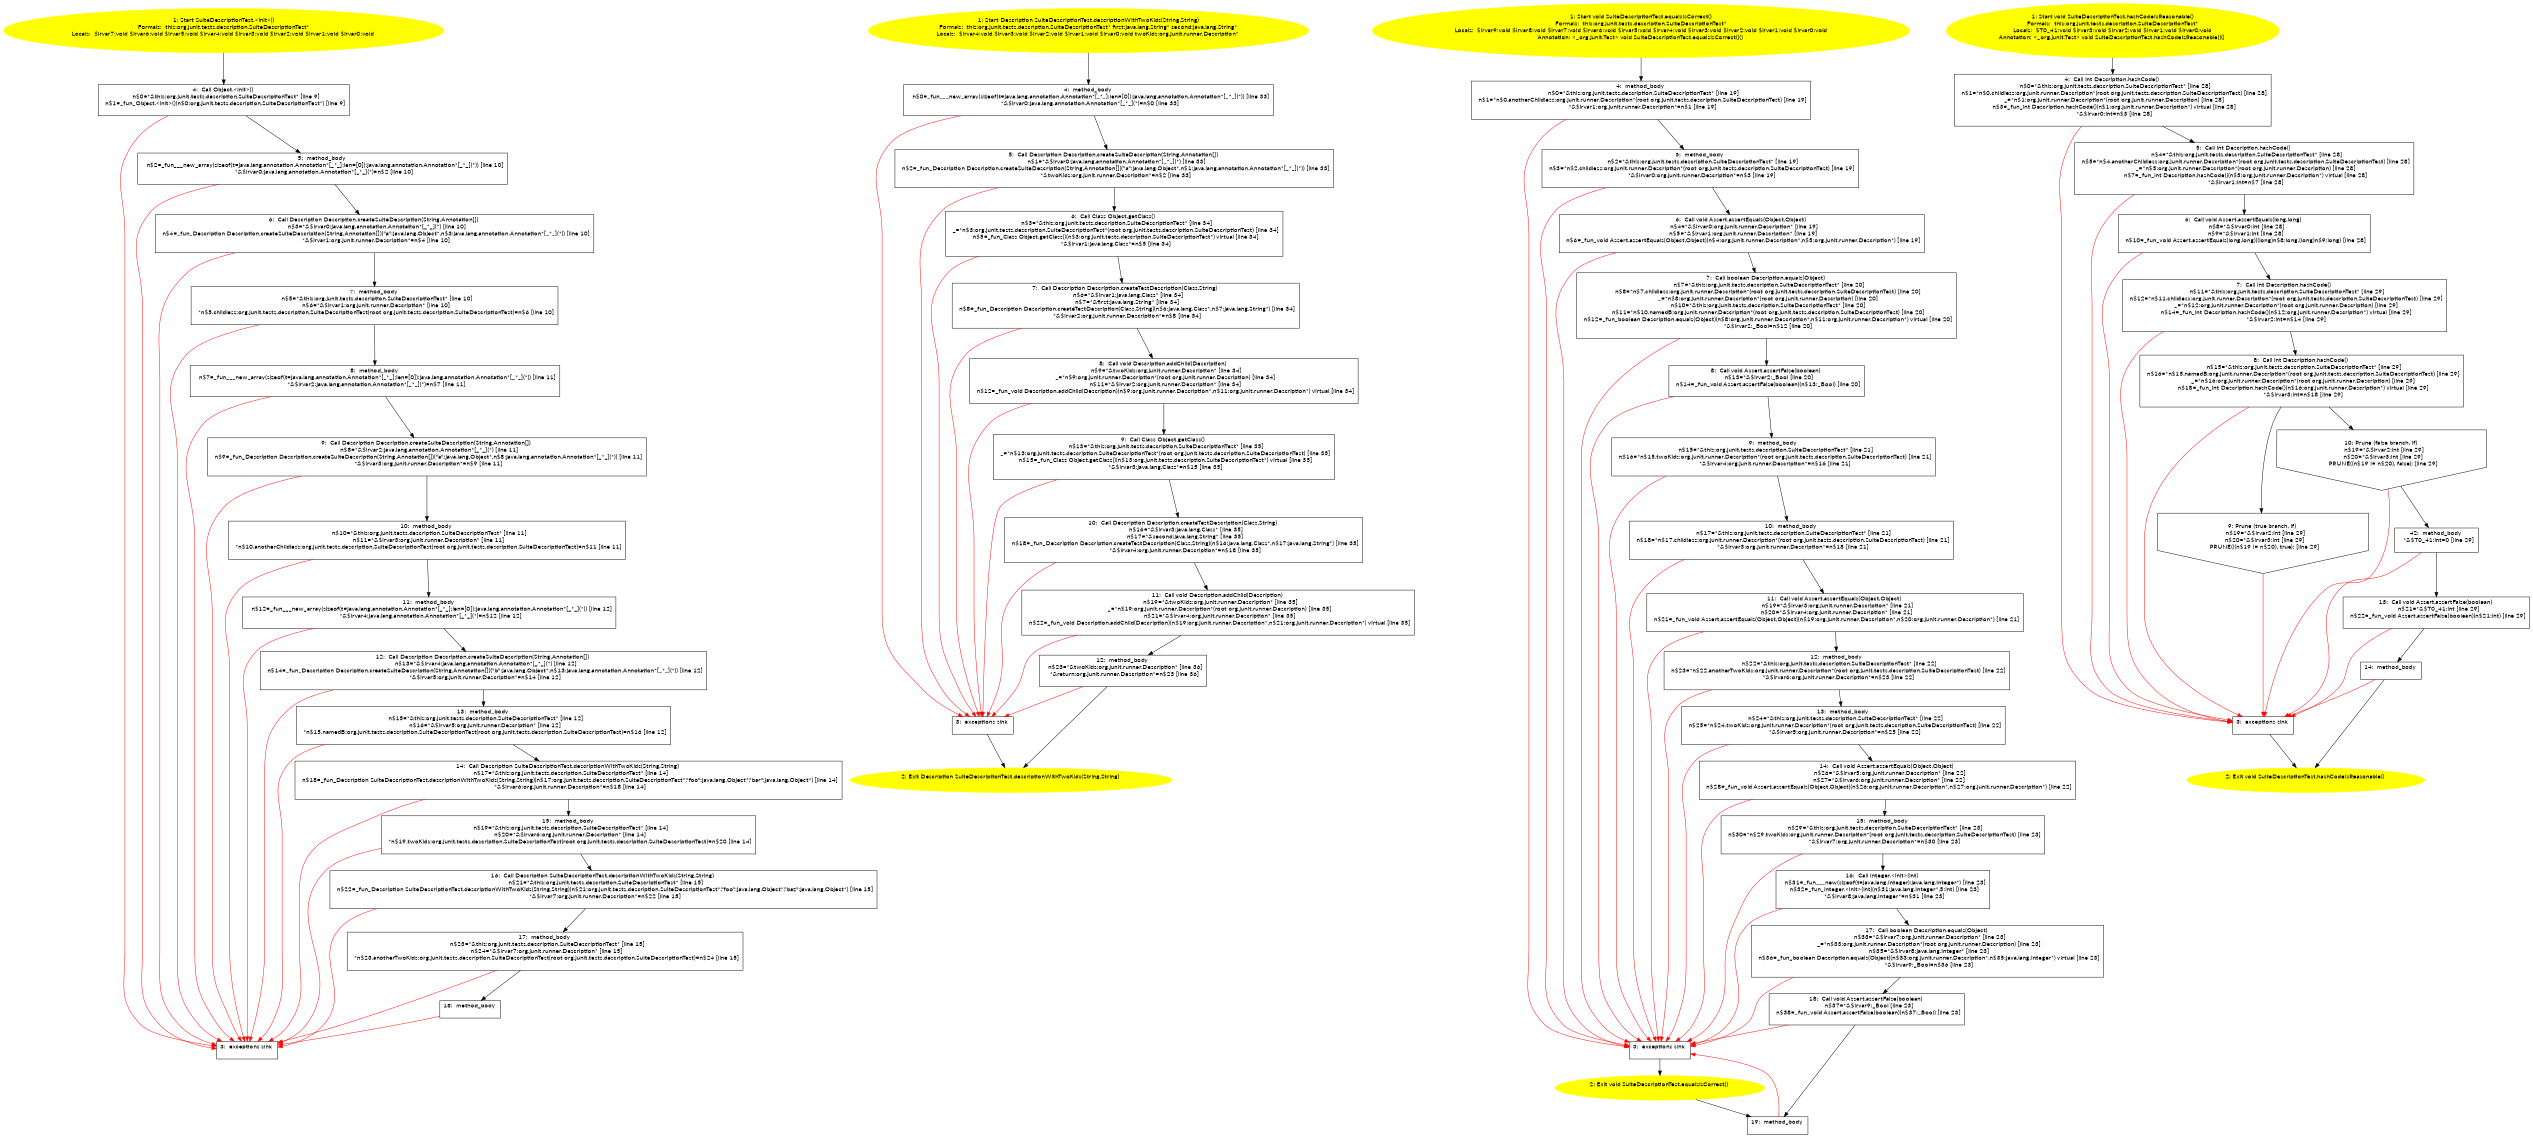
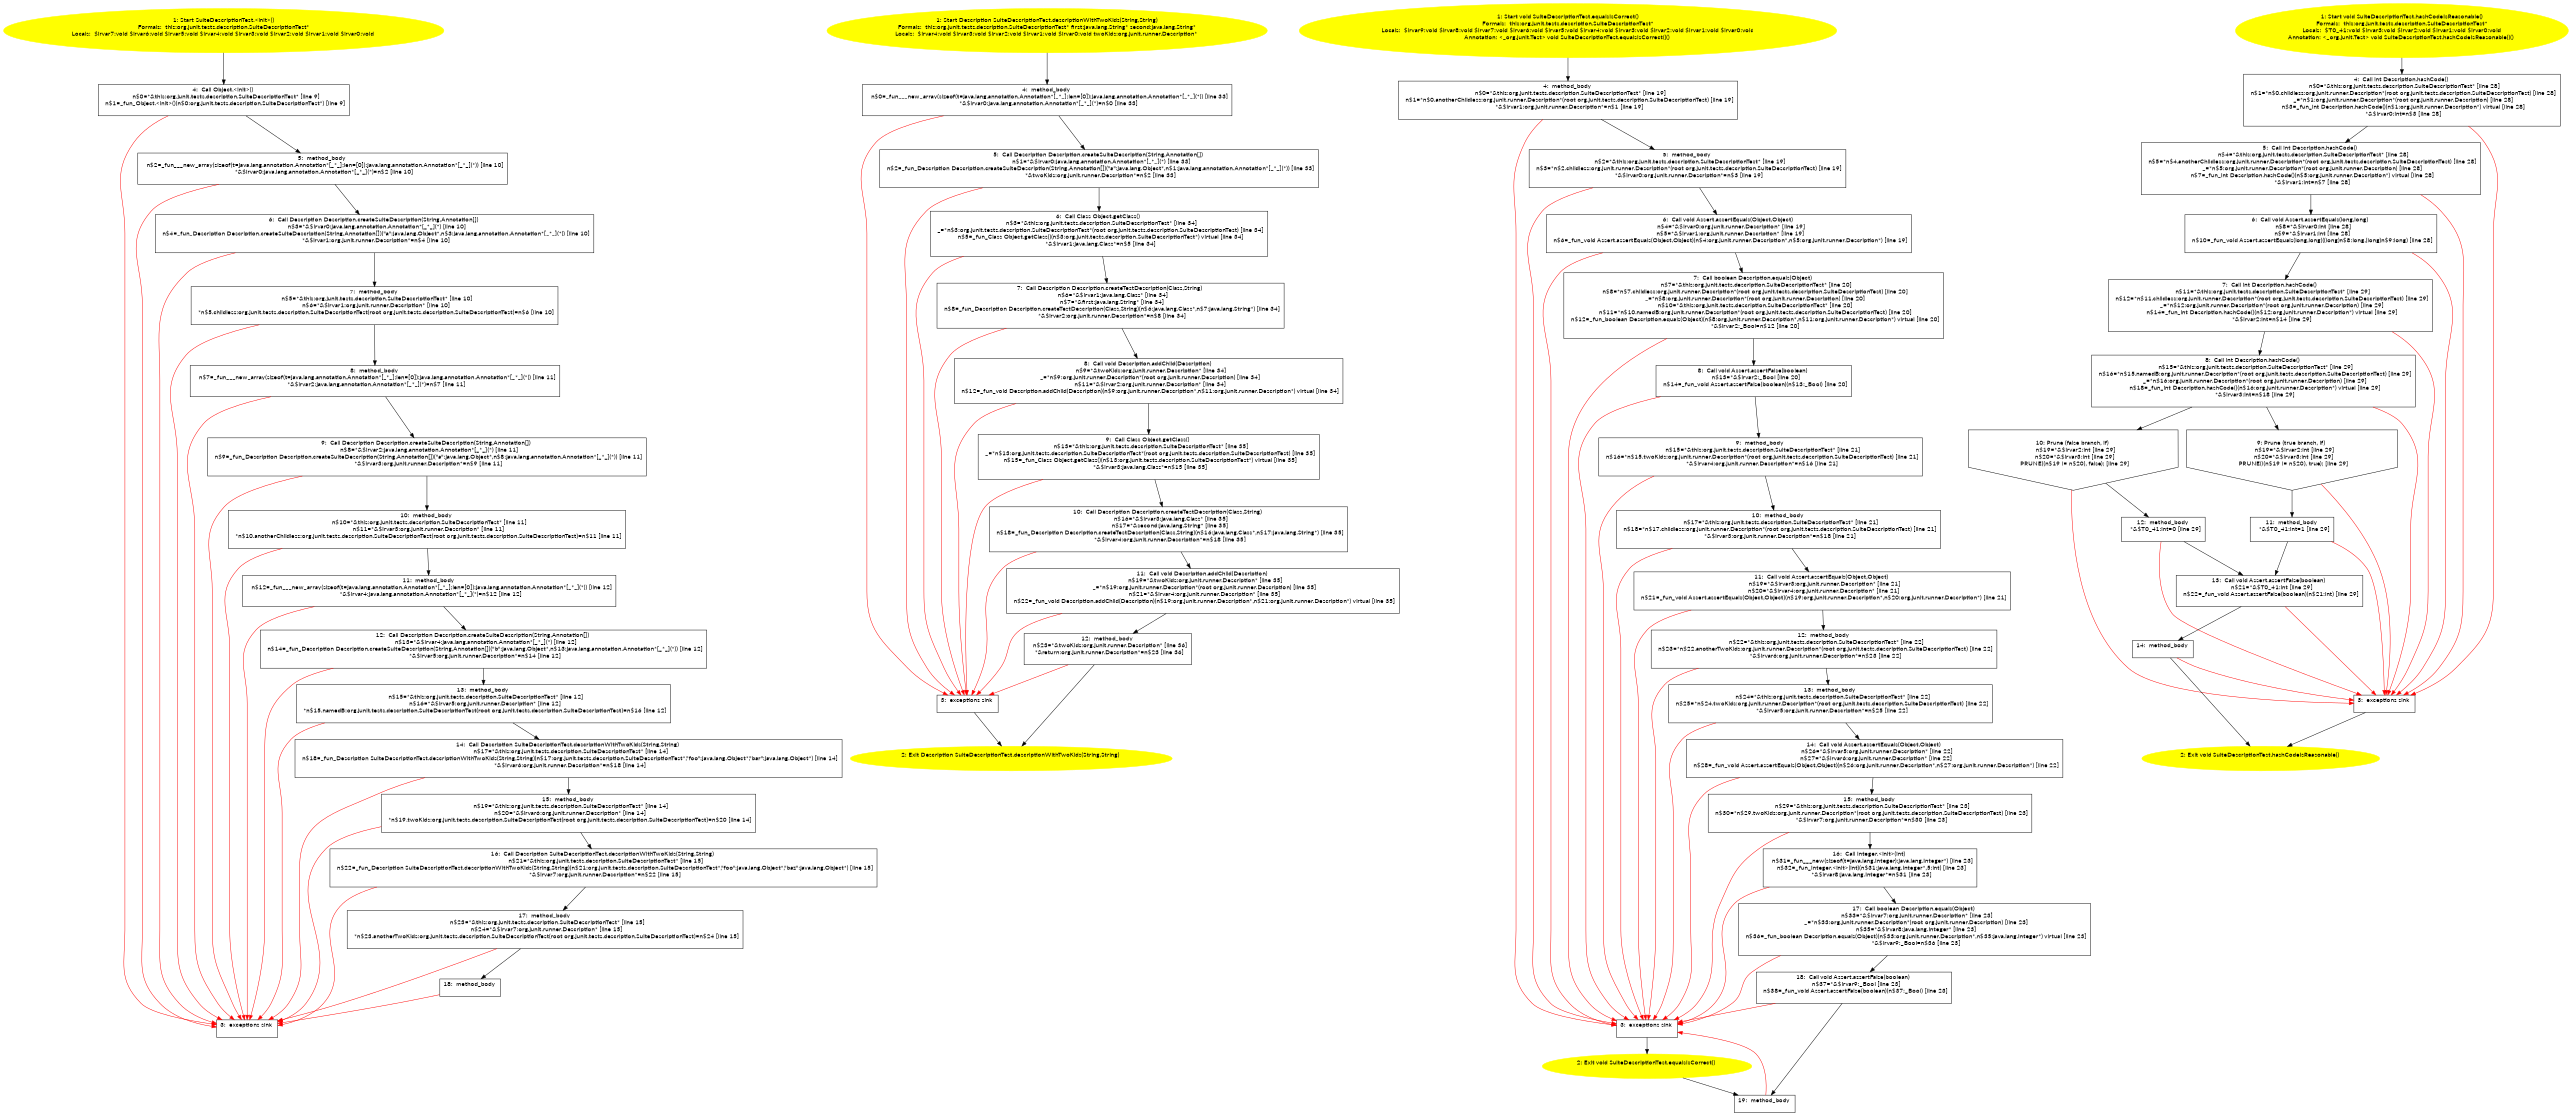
none -> (2292, 529)
(2436, 540) -> (2163, 529)
